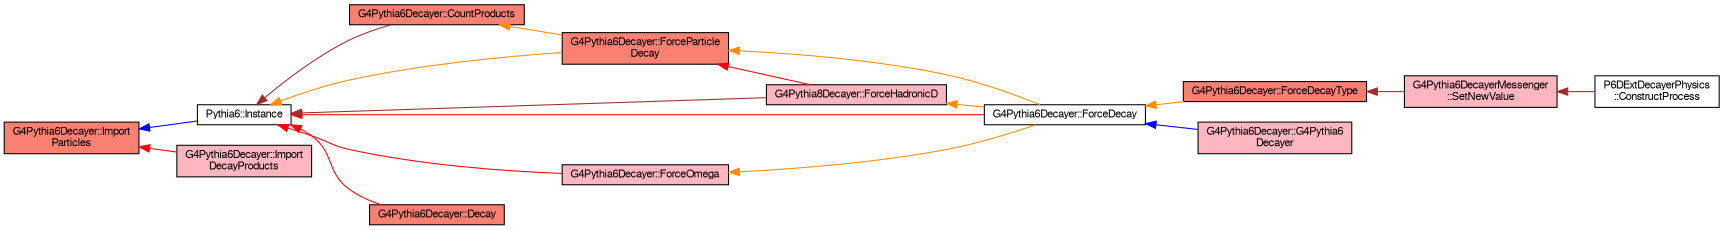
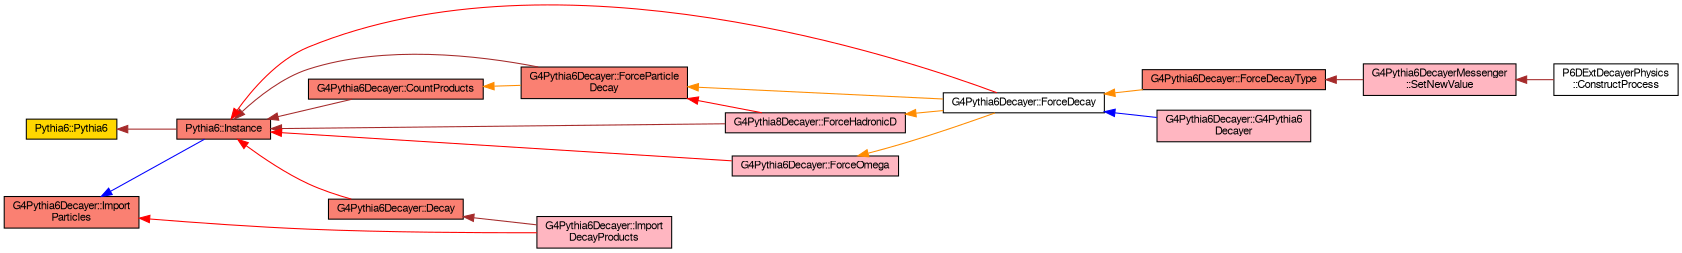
(419, 68) -> (383, 56)
(244, 115) -> (224, 129)
none -> (72, 129)
none -> (505, 221)
